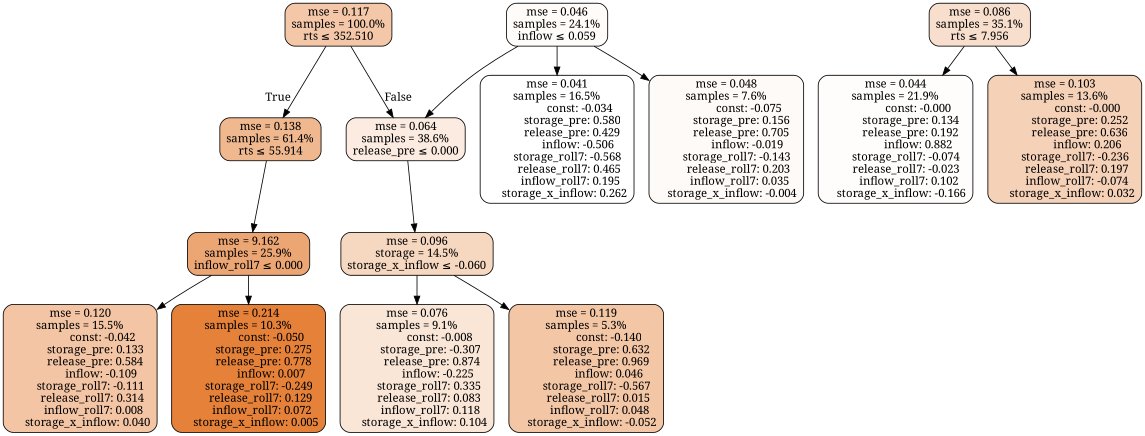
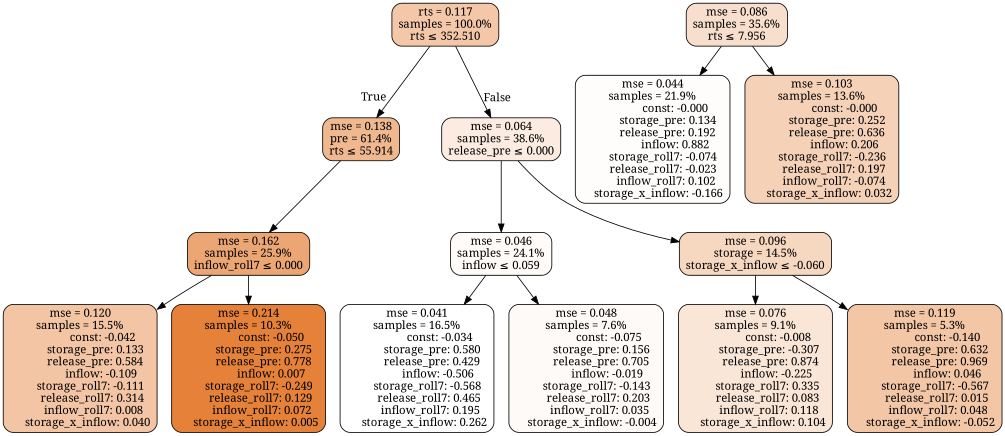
(338, 25) -> (445, 25)
(980, 25) -> (737, 25)
(472, 76) -> (501, 192)
(270, 139) -> (361, 139)
(249, 254) -> (249, 254)
